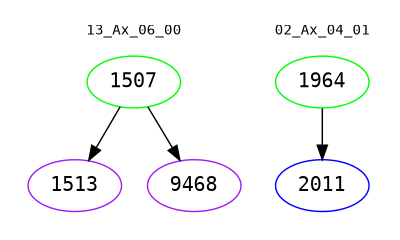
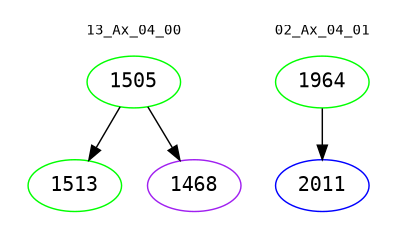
(135, 31) -> (135, 31)
(134, 82) -> (134, 82)
(75, 186) -> (75, 186)
(194, 186) -> (194, 186)
